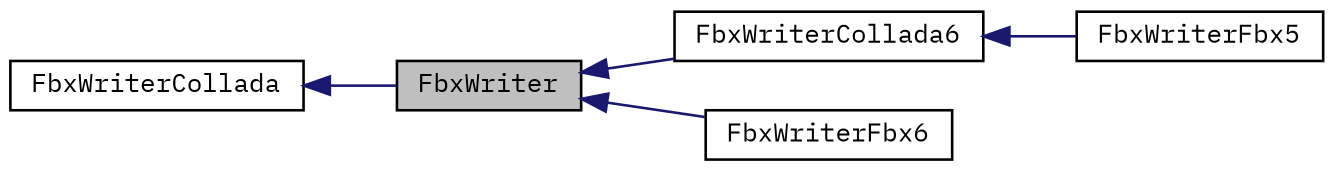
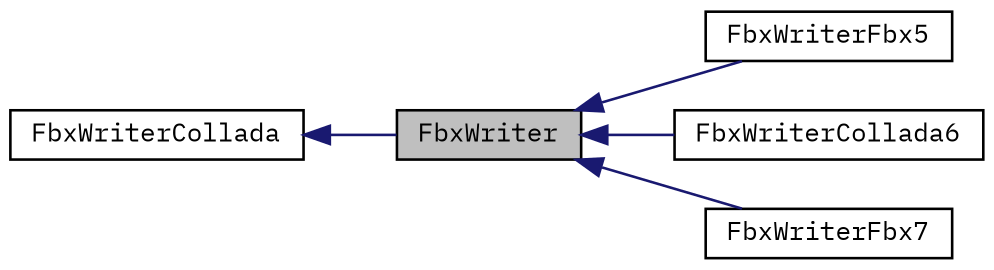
(1043, 36) -> (672, 82)
(829, 135) -> (829, 234)
